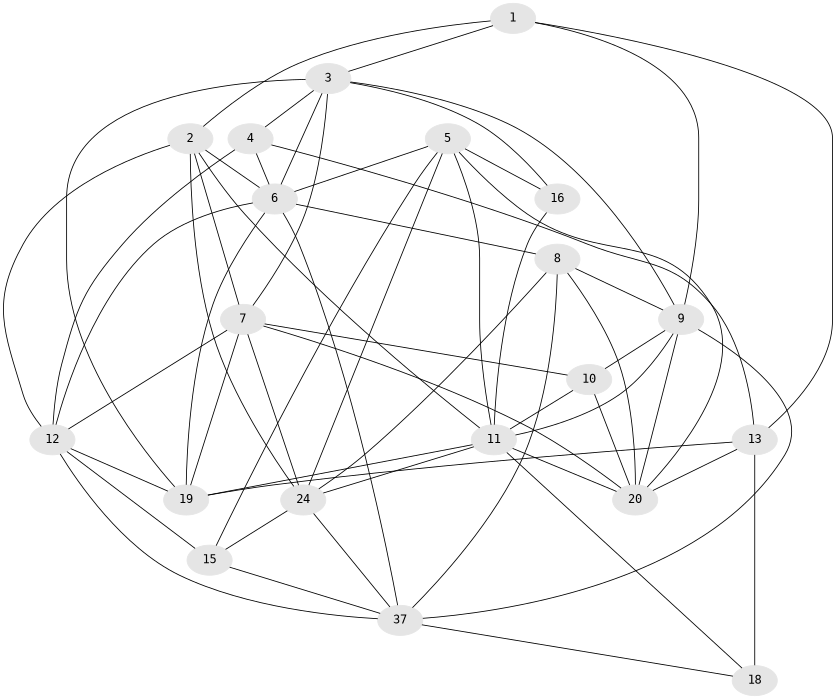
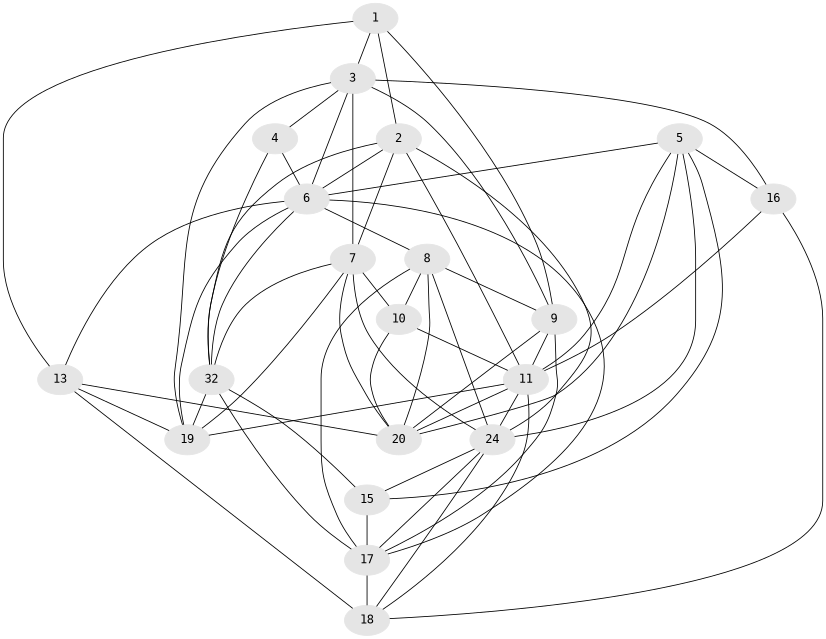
(530, 223) -> (148, 247)
(635, 350) -> (413, 289)
(52, 440) -> (212, 380)
none -> (428, 534)
none -> (765, 558)
(400, 620) -> (367, 560)
